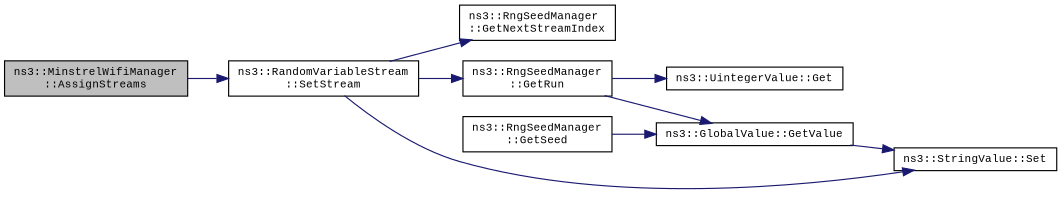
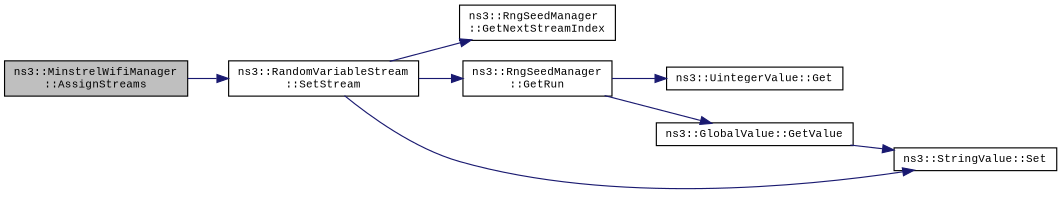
(537, 134) -> none
